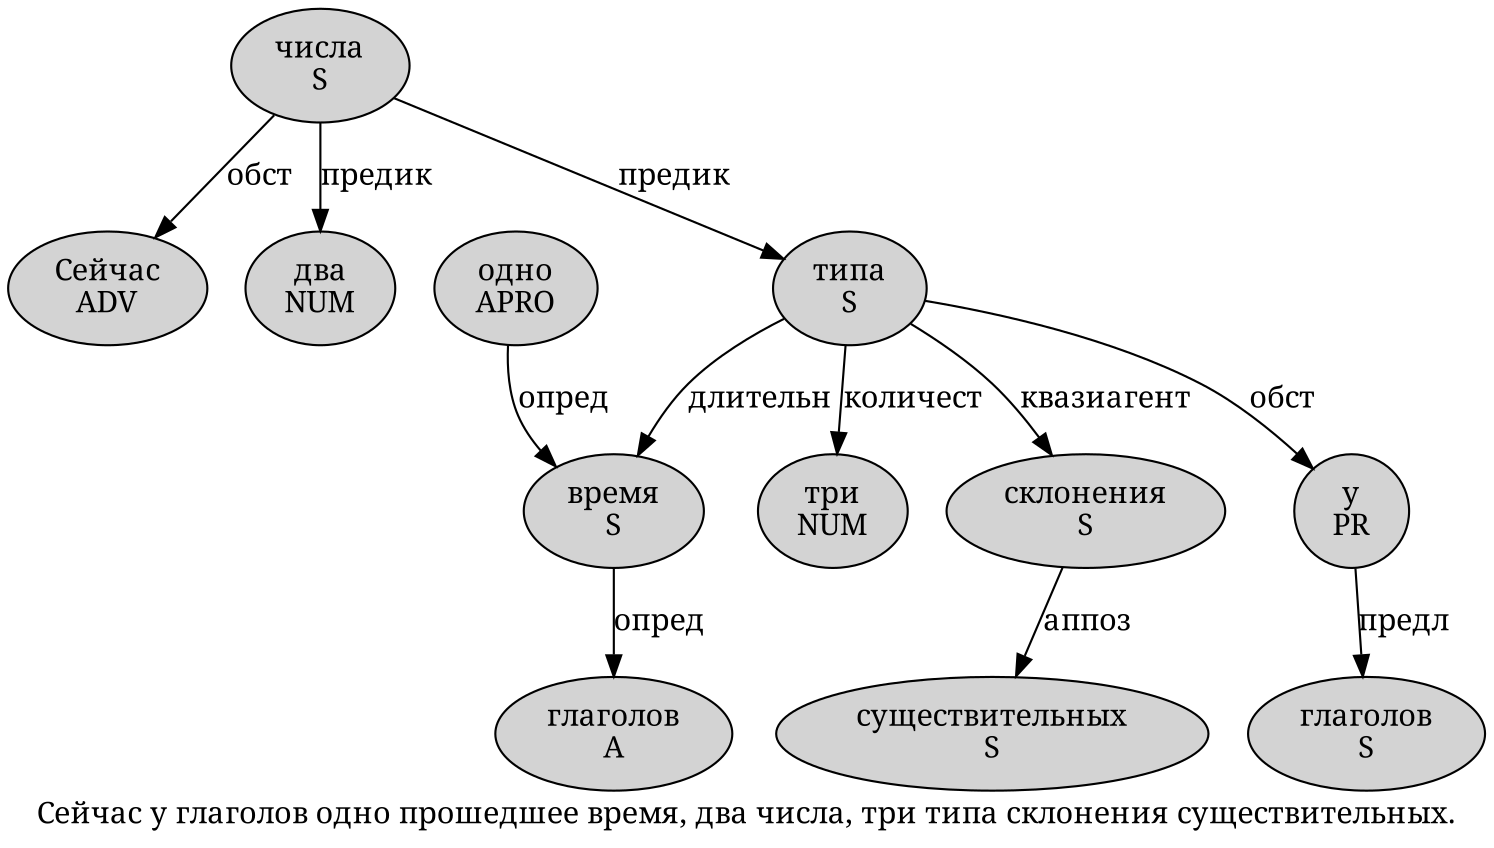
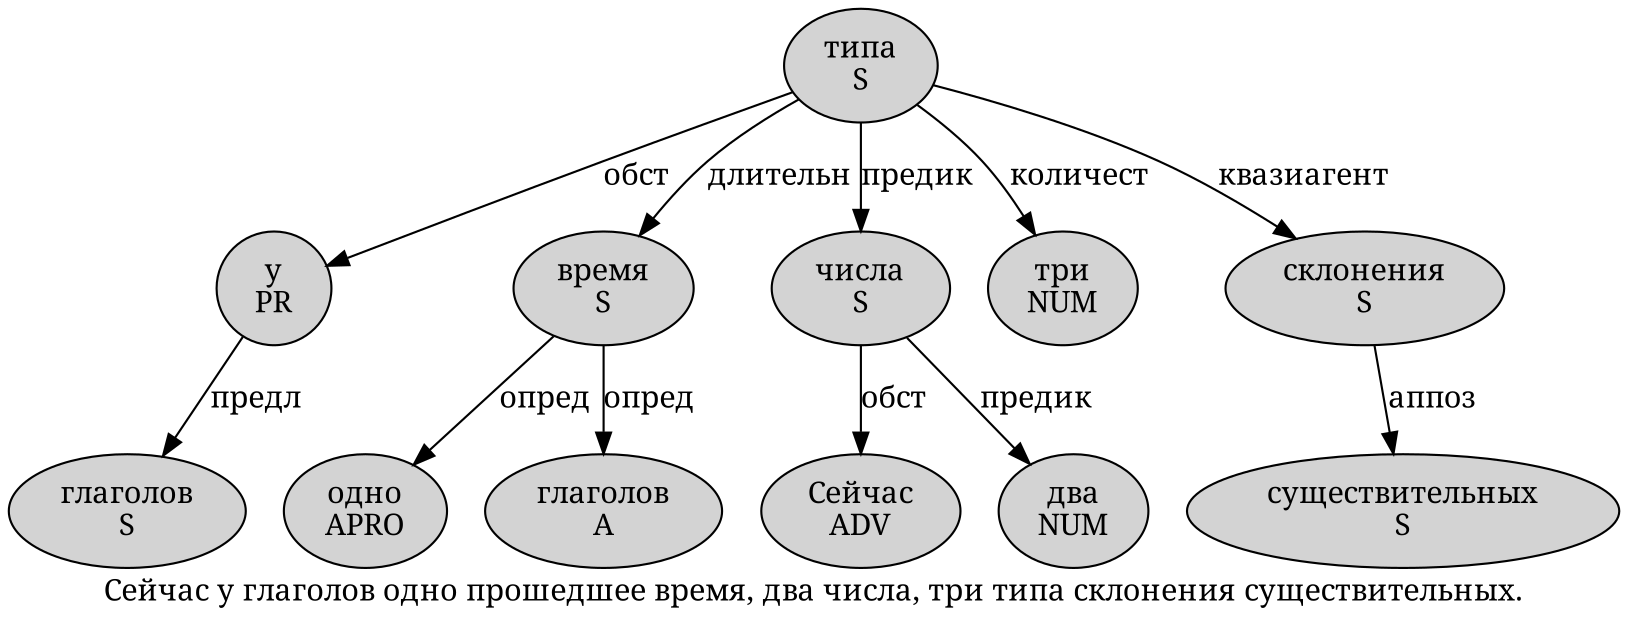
(579, 174) -> (861, 166)
(513, 402) -> (492, 393)
